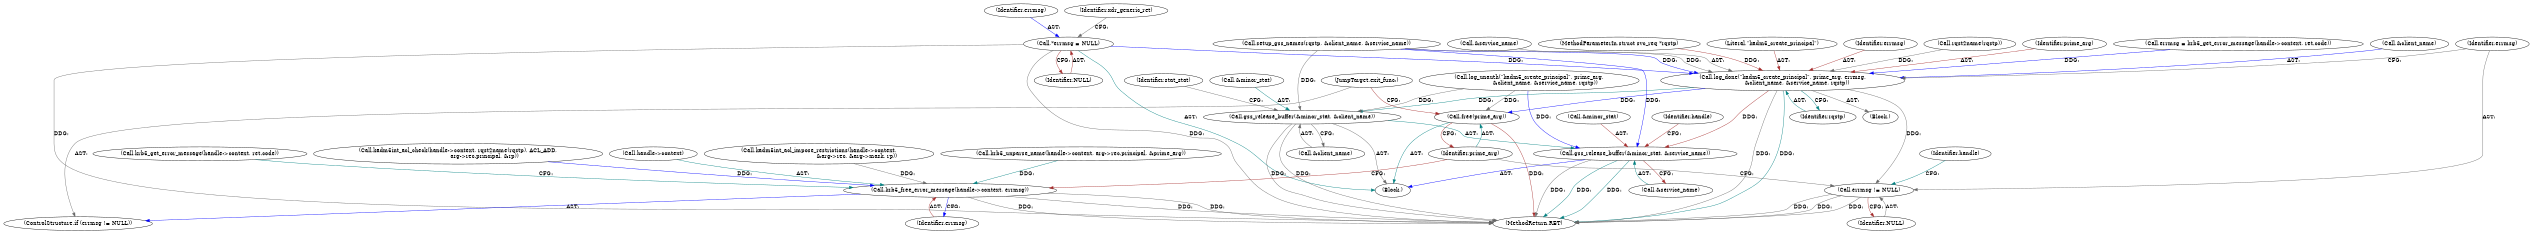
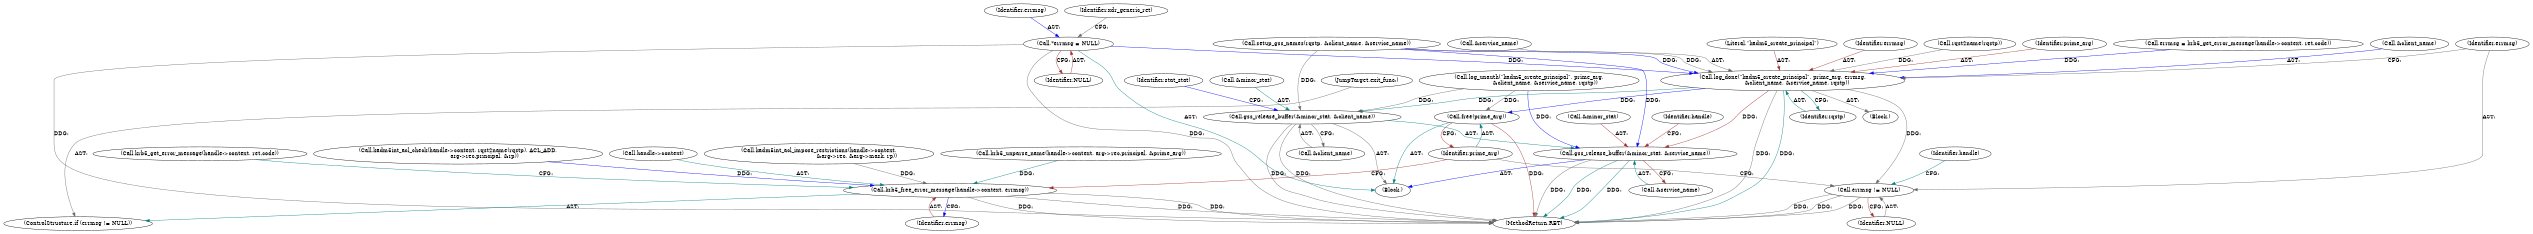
(1619, 44) -> none
(1229, 98) -> (1229, 98)
(1407, 109) -> none
(558, 205) -> (558, 205)
